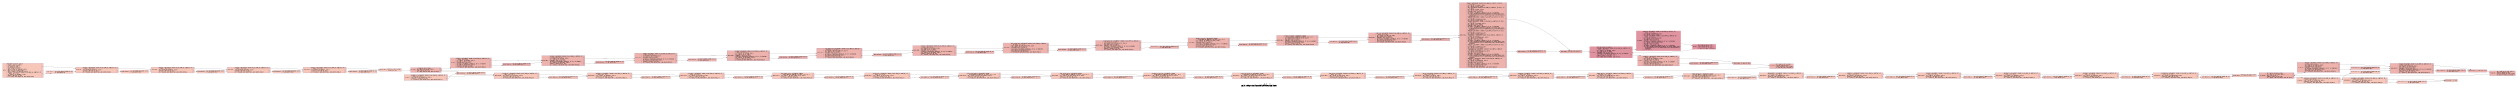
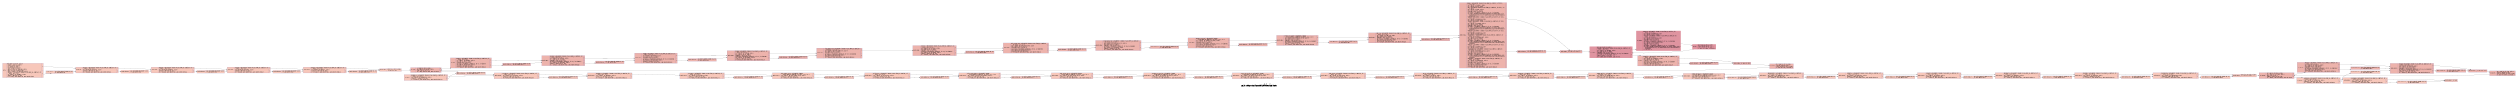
(887, 55) -> none
(656, 78) -> none
